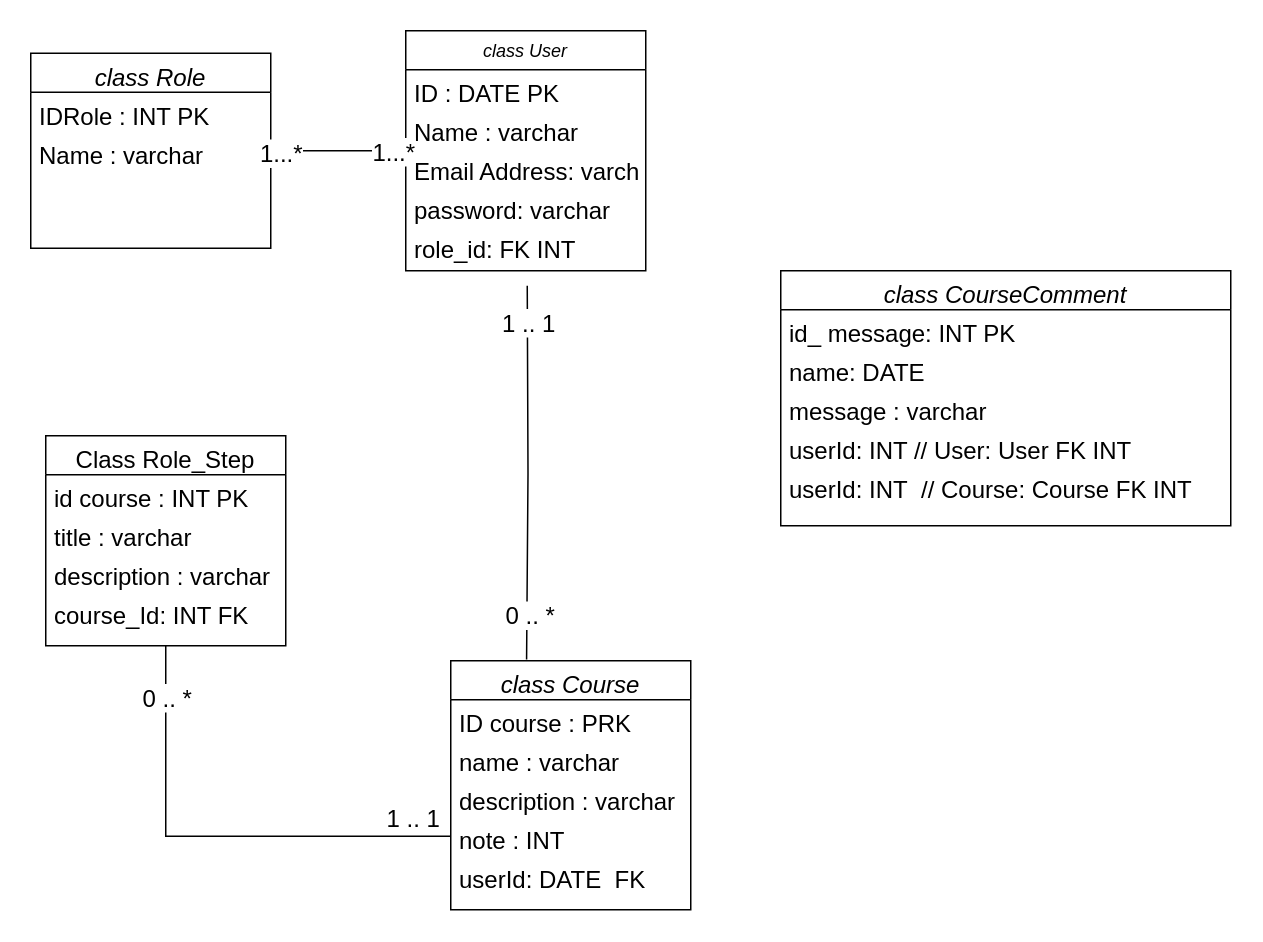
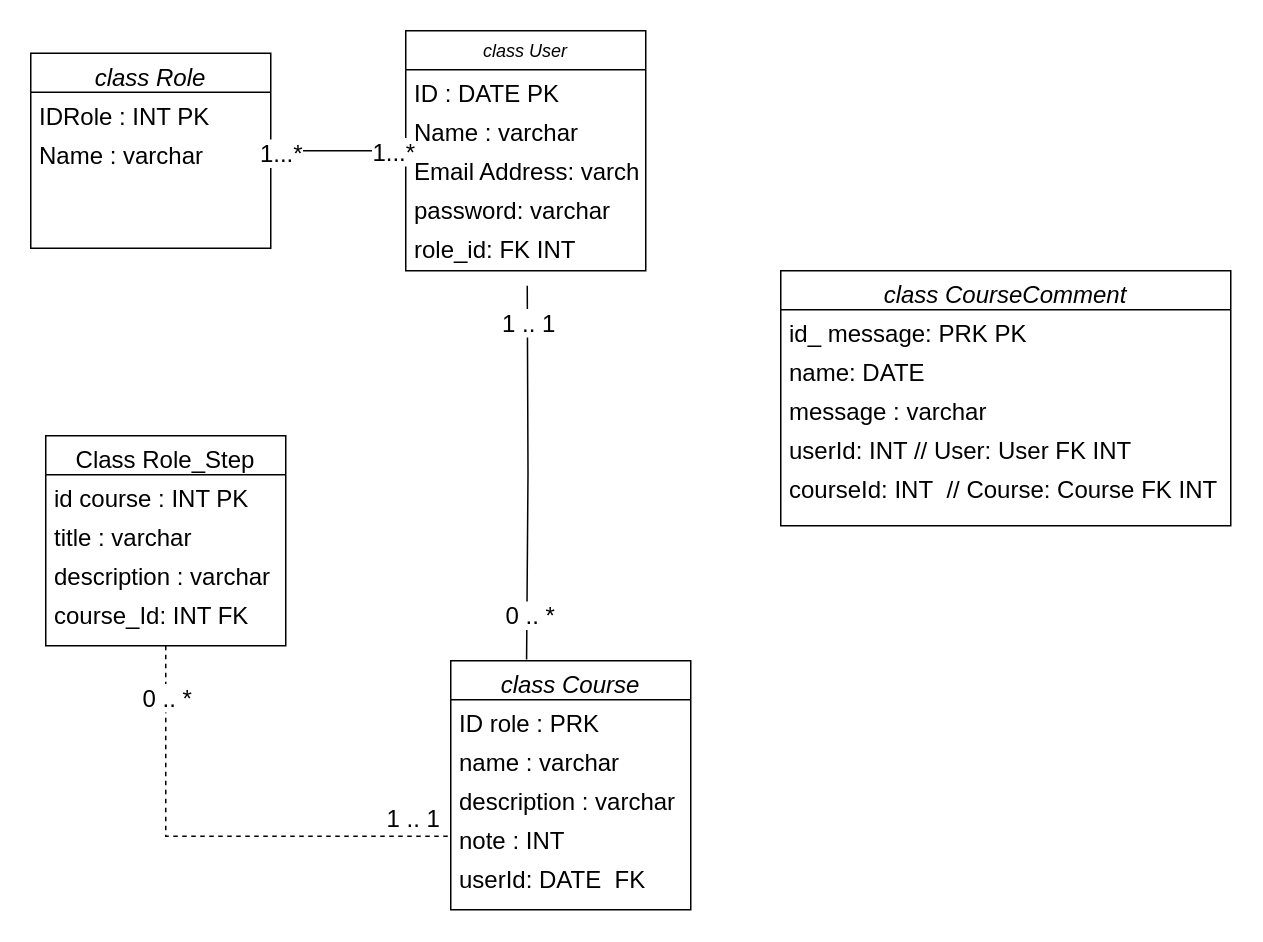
(901, 334) -> (901, 334)
(1013, 490) -> (1026, 490)
(547, 724) -> (531, 724)
(244, 836) -> (244, 836)
